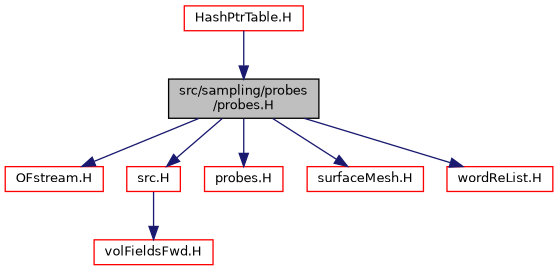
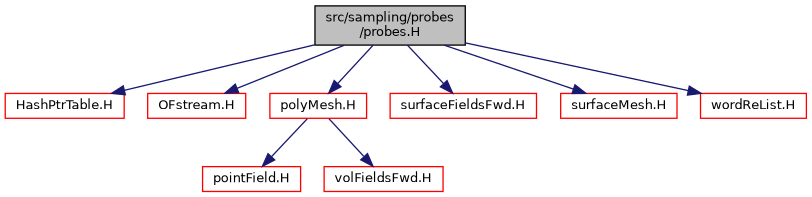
(244, 48) -> (220, 68)
(154, 179) -> (318, 106)
(244, 179) -> (463, 106)
none -> (252, 179)
